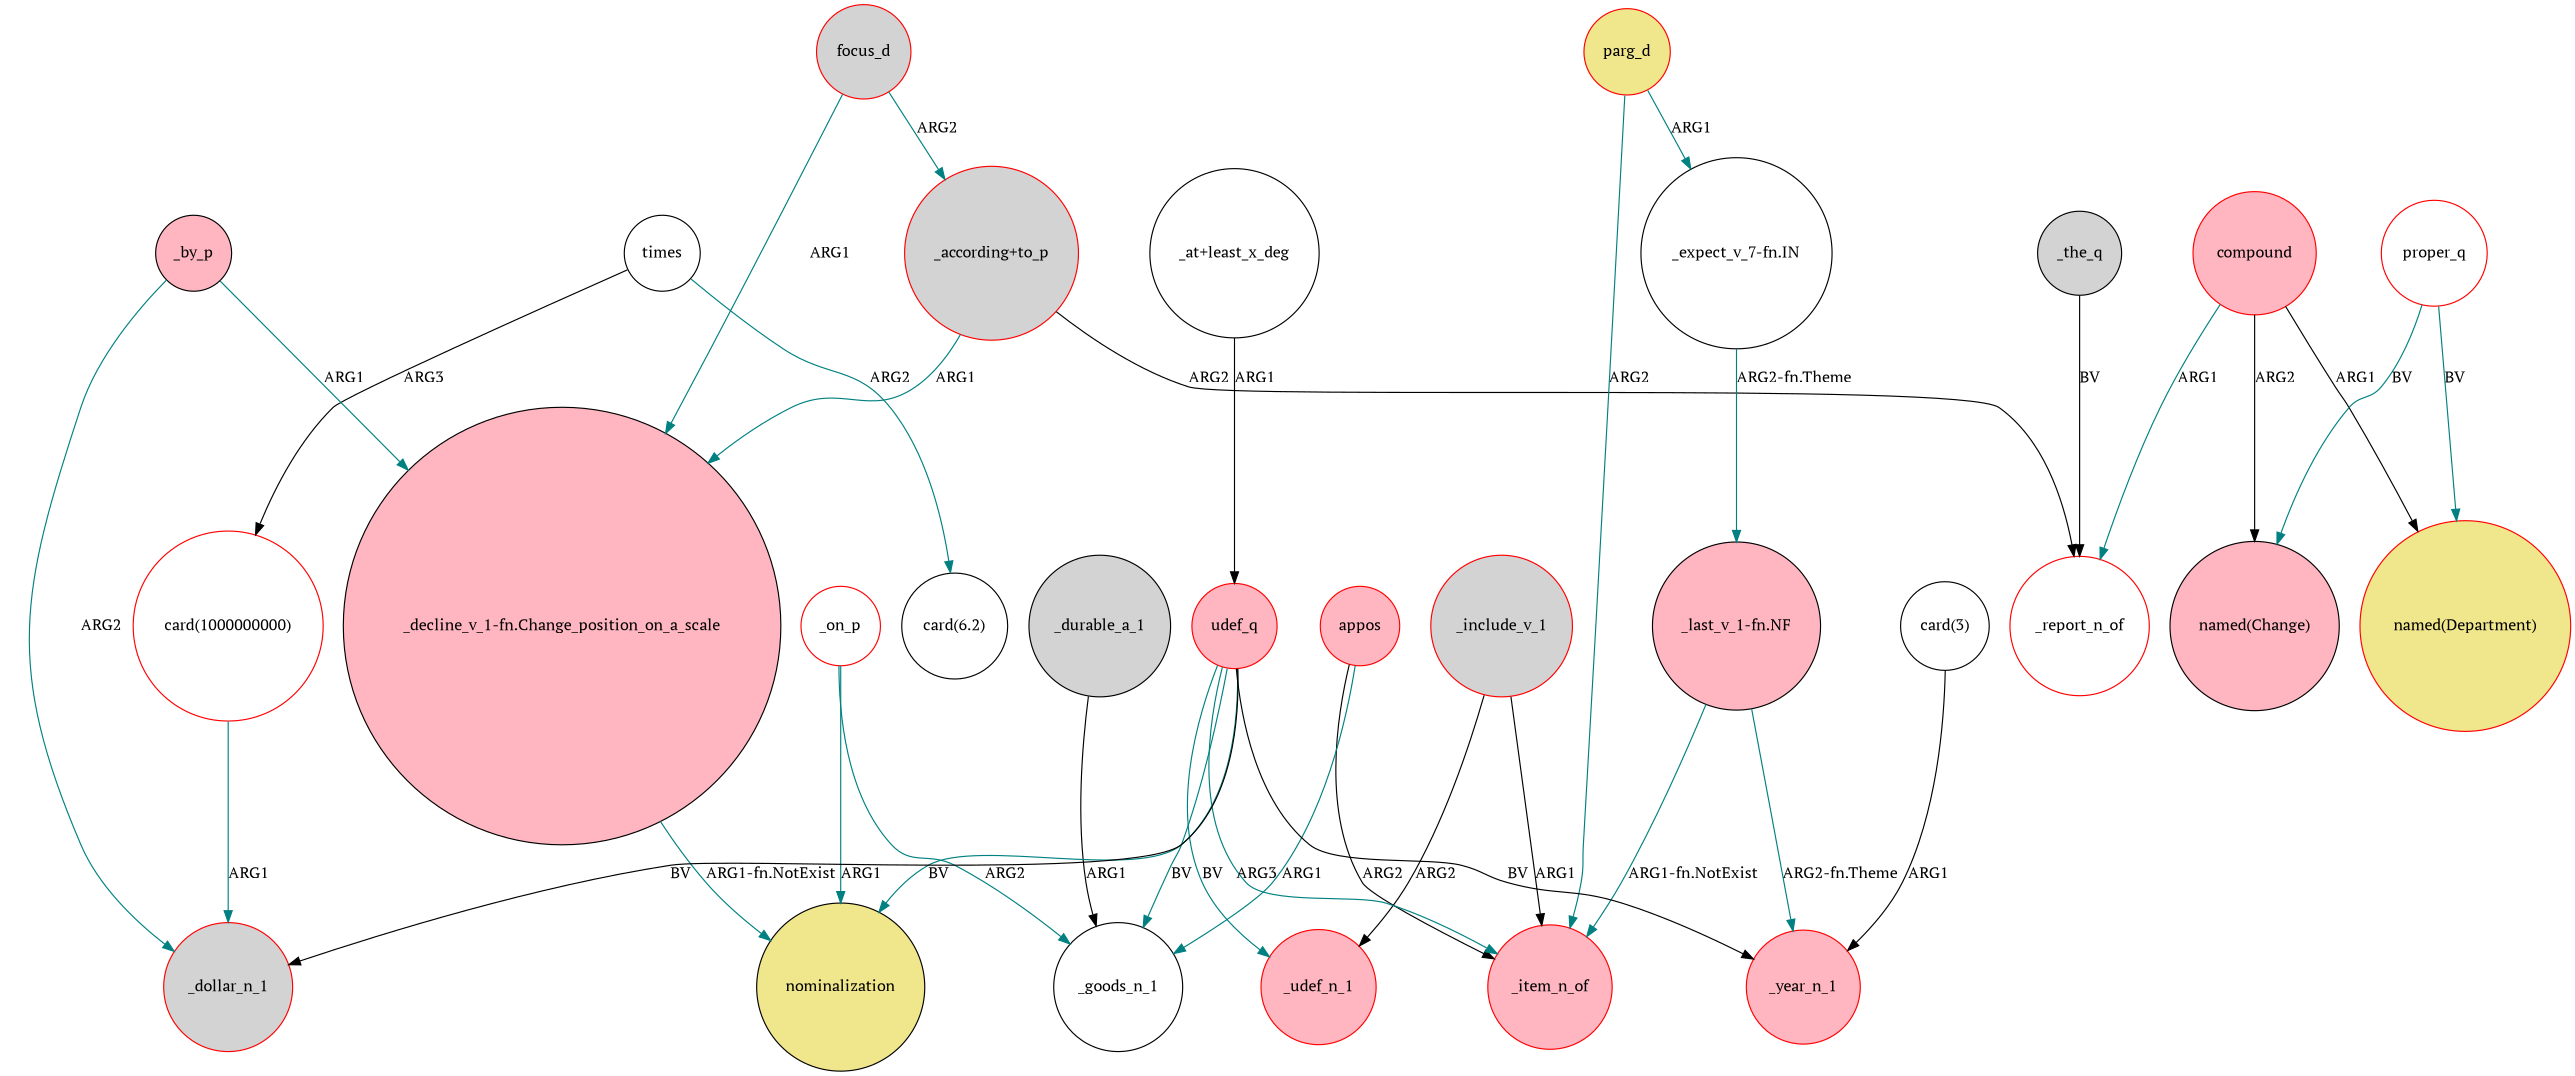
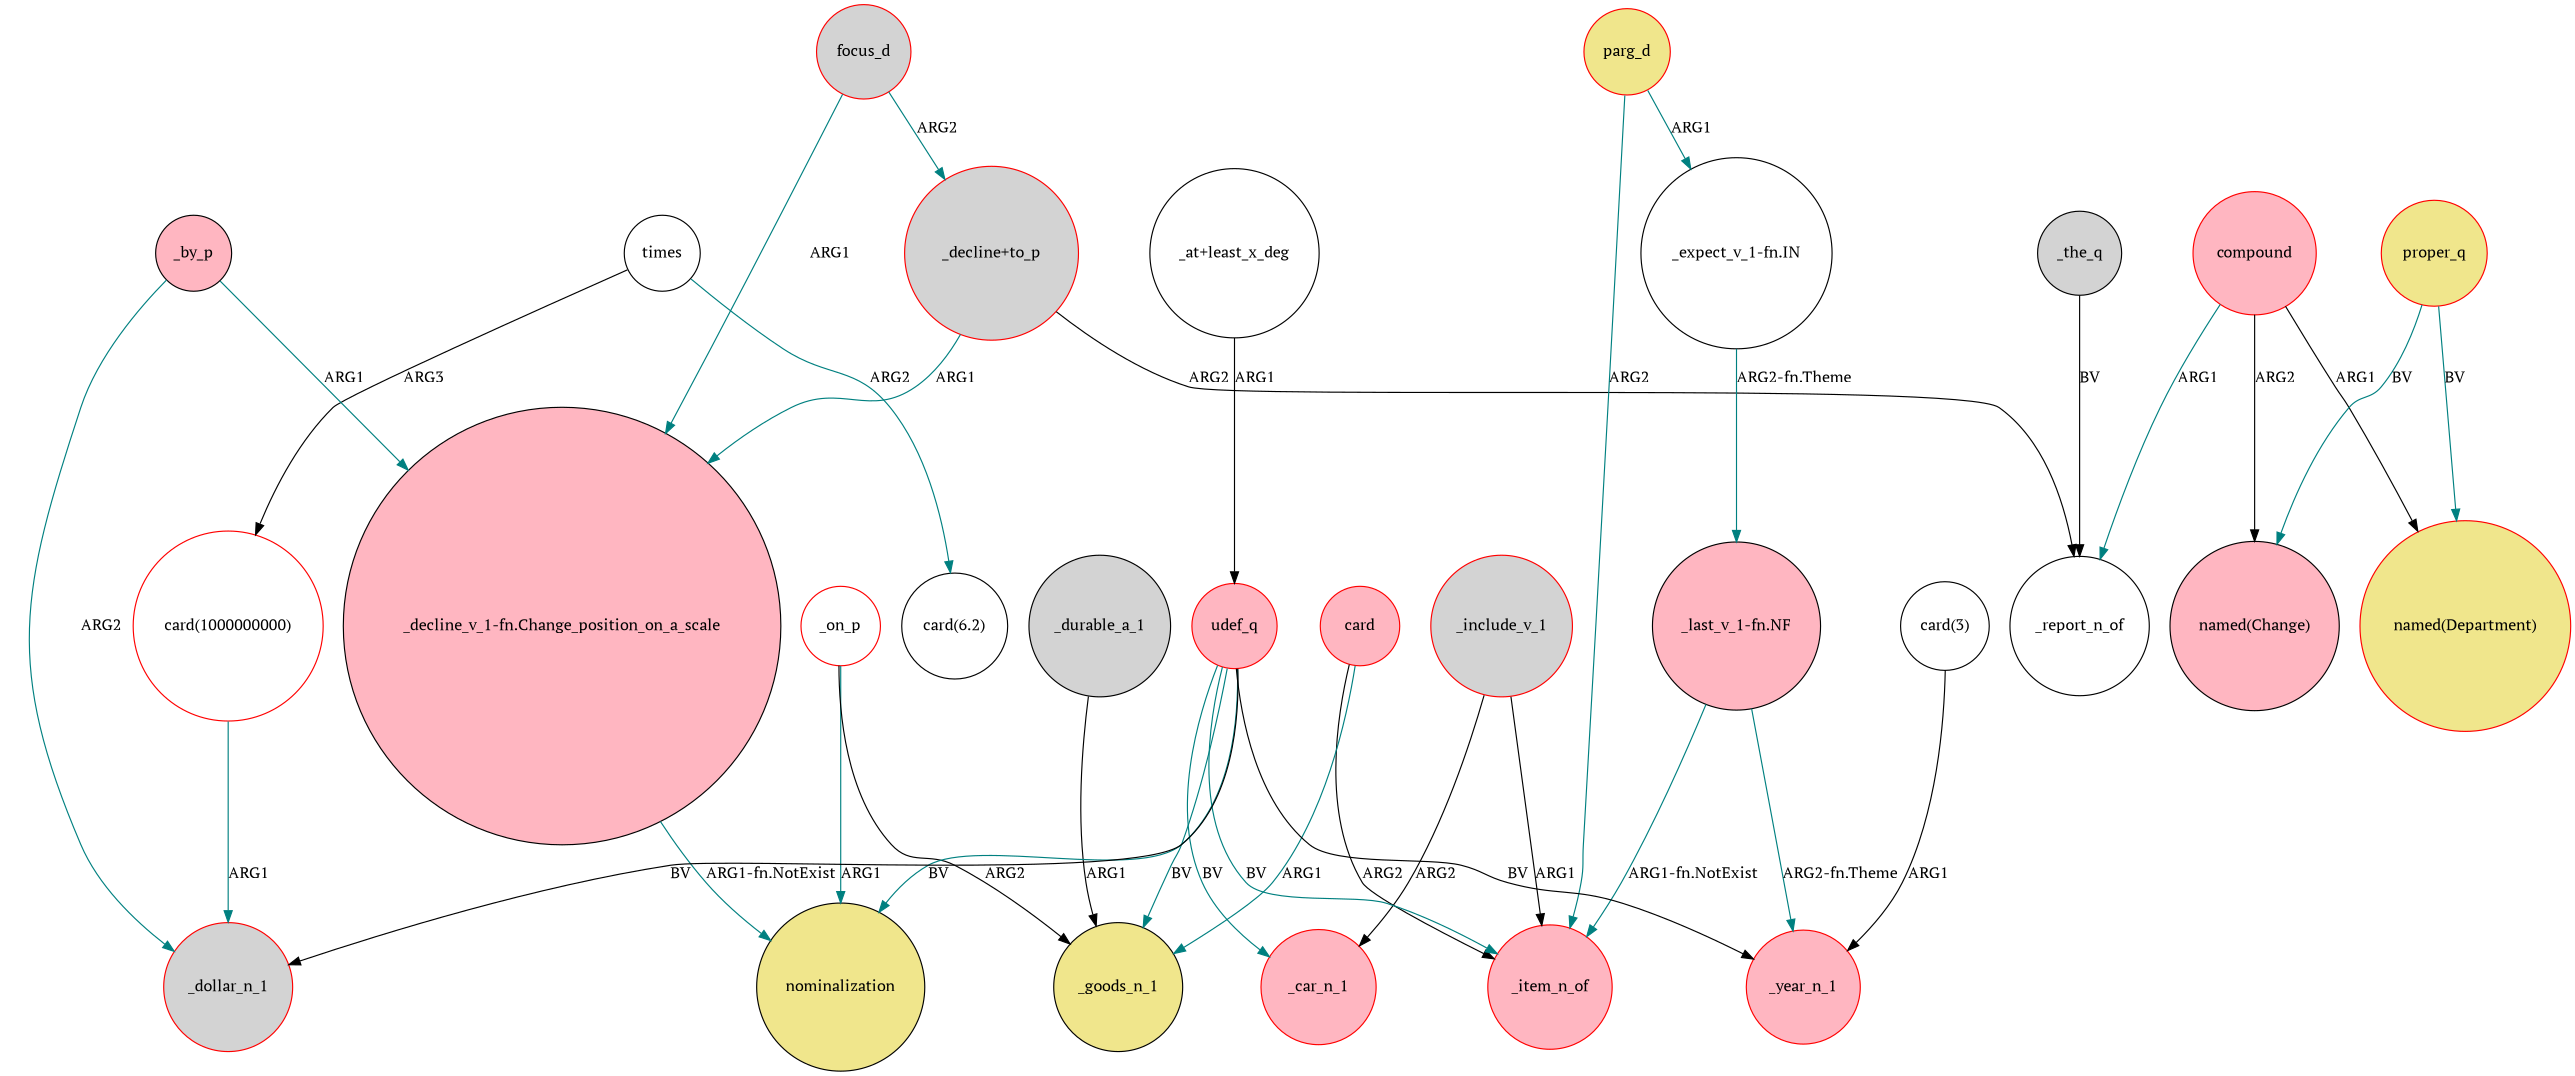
(992, 253) -> (992, 253)
(1737, 253) -> (1737, 253)
(2434, 253) -> (2434, 253)
(1360, 626) -> (1360, 626)
(2080, 626) -> (2080, 626)
(894, 847) -> (894, 847)
(1257, 874) -> (1257, 874)
(1118, 987) -> (1118, 987)
(1319, 987) -> (1319, 987)
